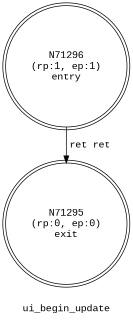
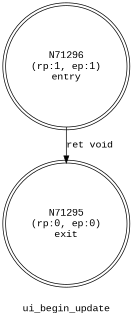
(90, 145) -> (90, 145)
